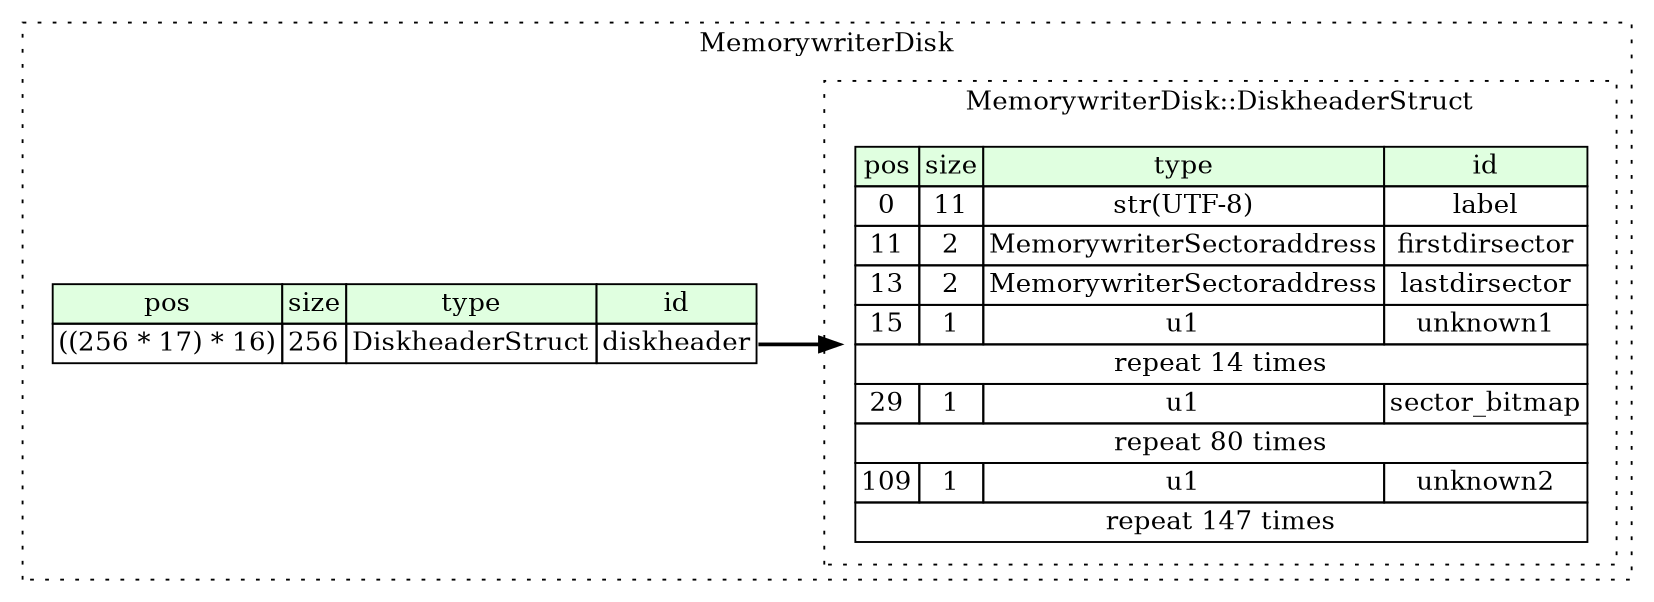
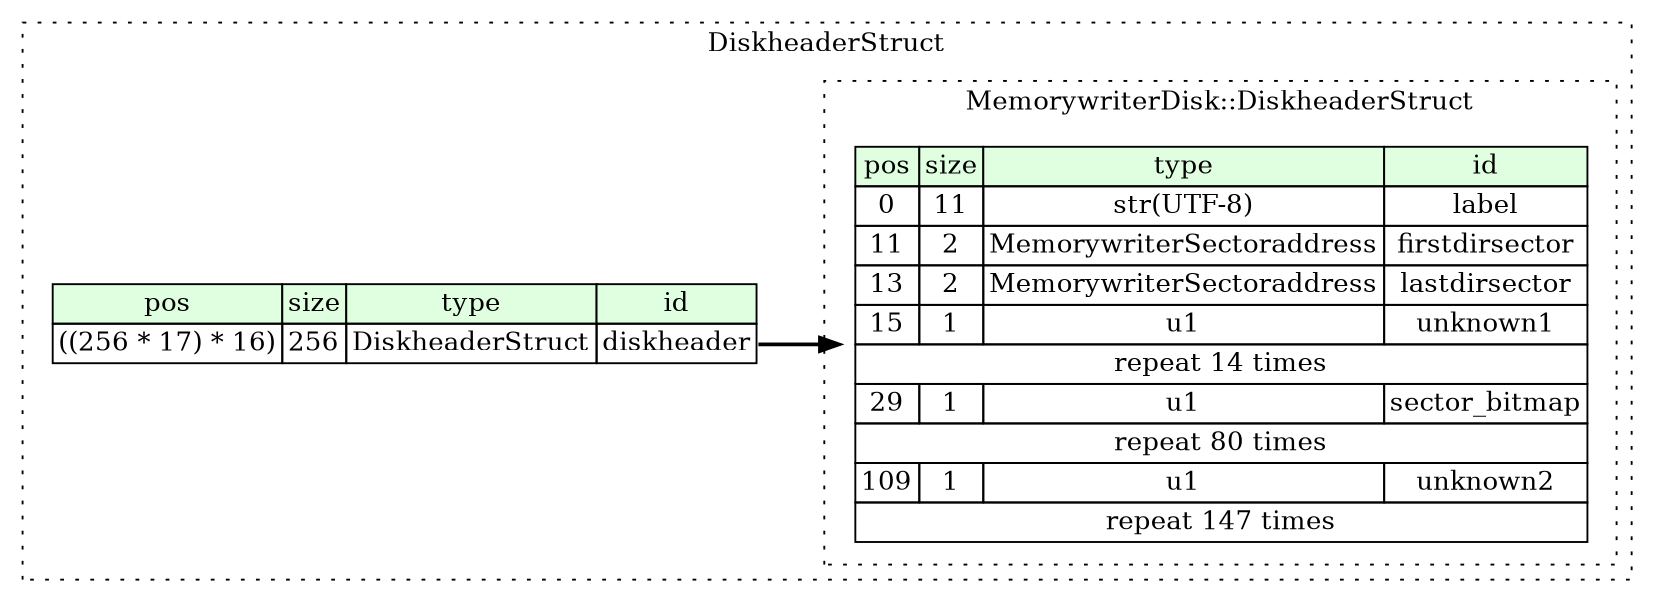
(827, 44) -> (827, 44)
